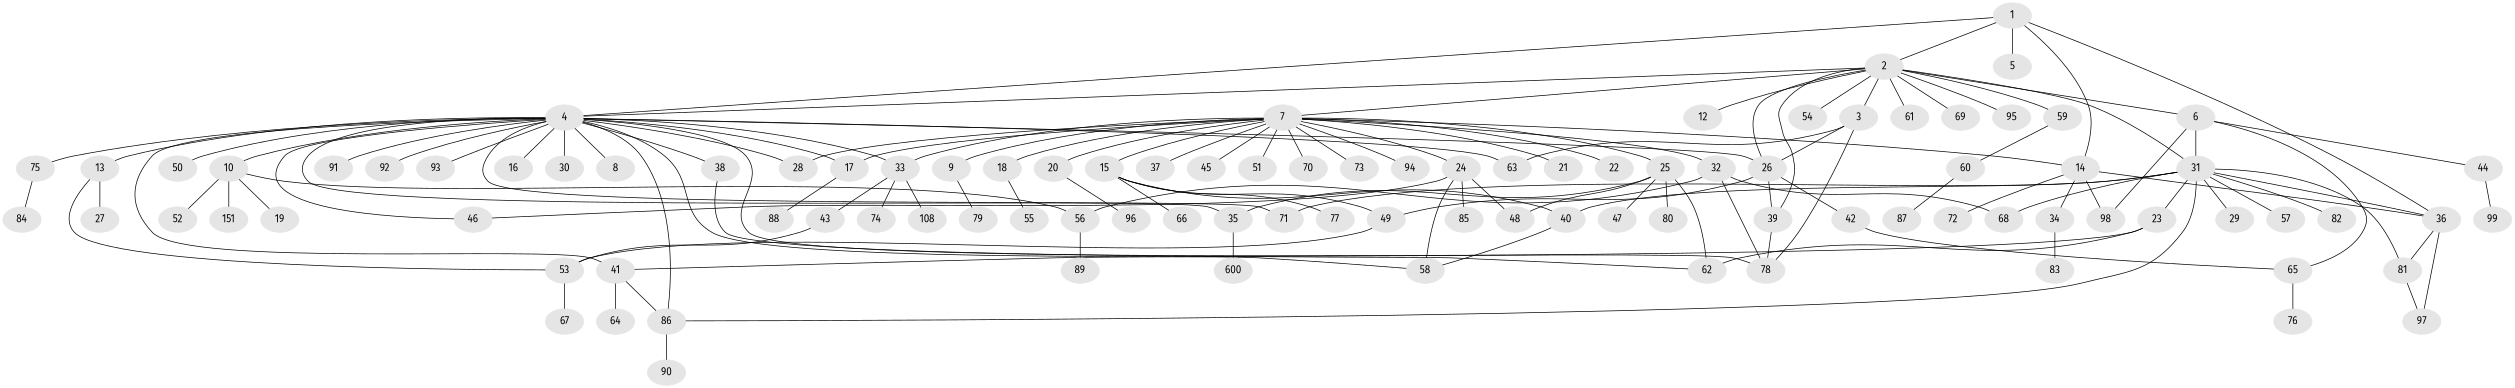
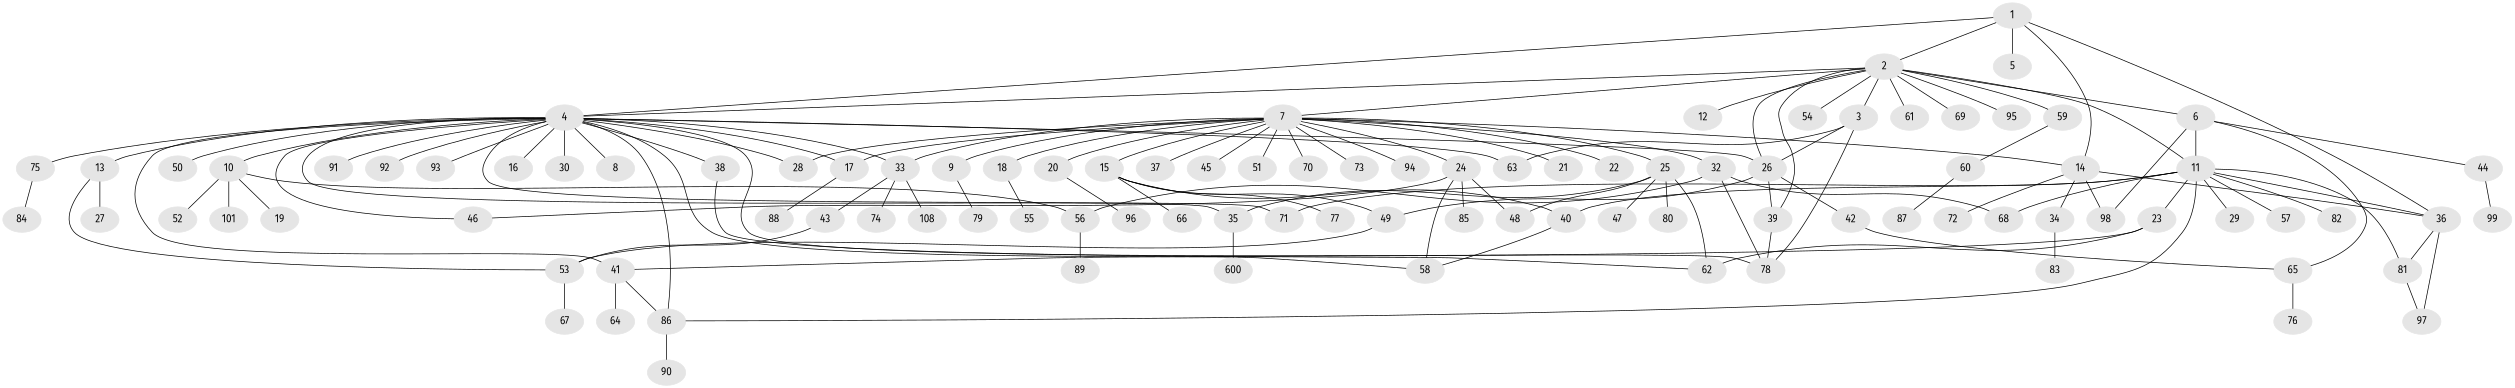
(2196, 169) -> (2196, 169)
(229, 220) -> (229, 220)
